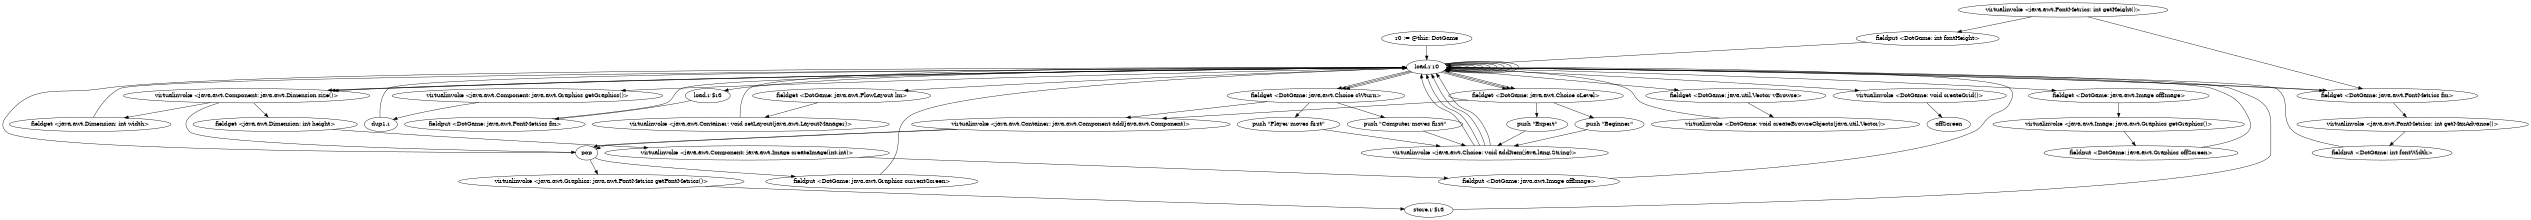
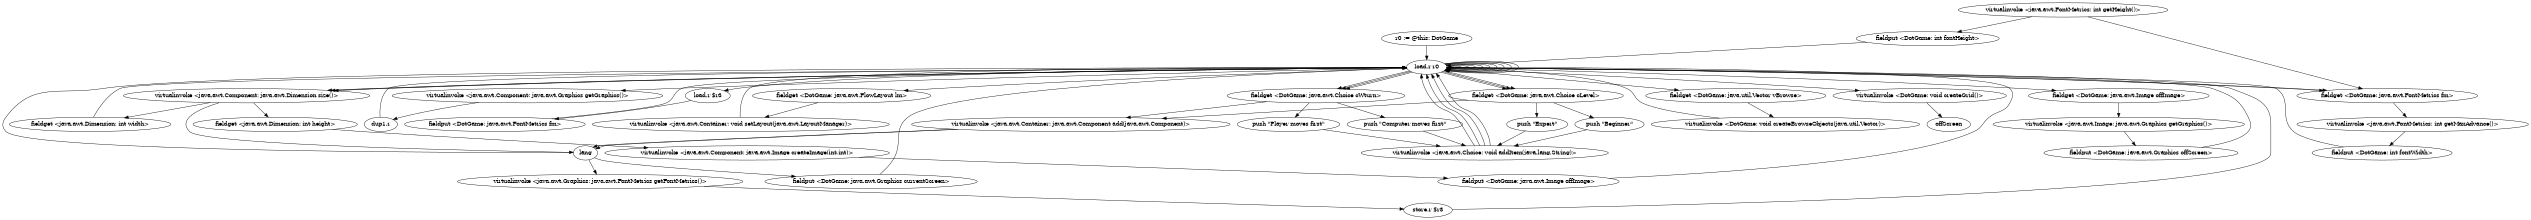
(587, 153) -> (585, 153)
